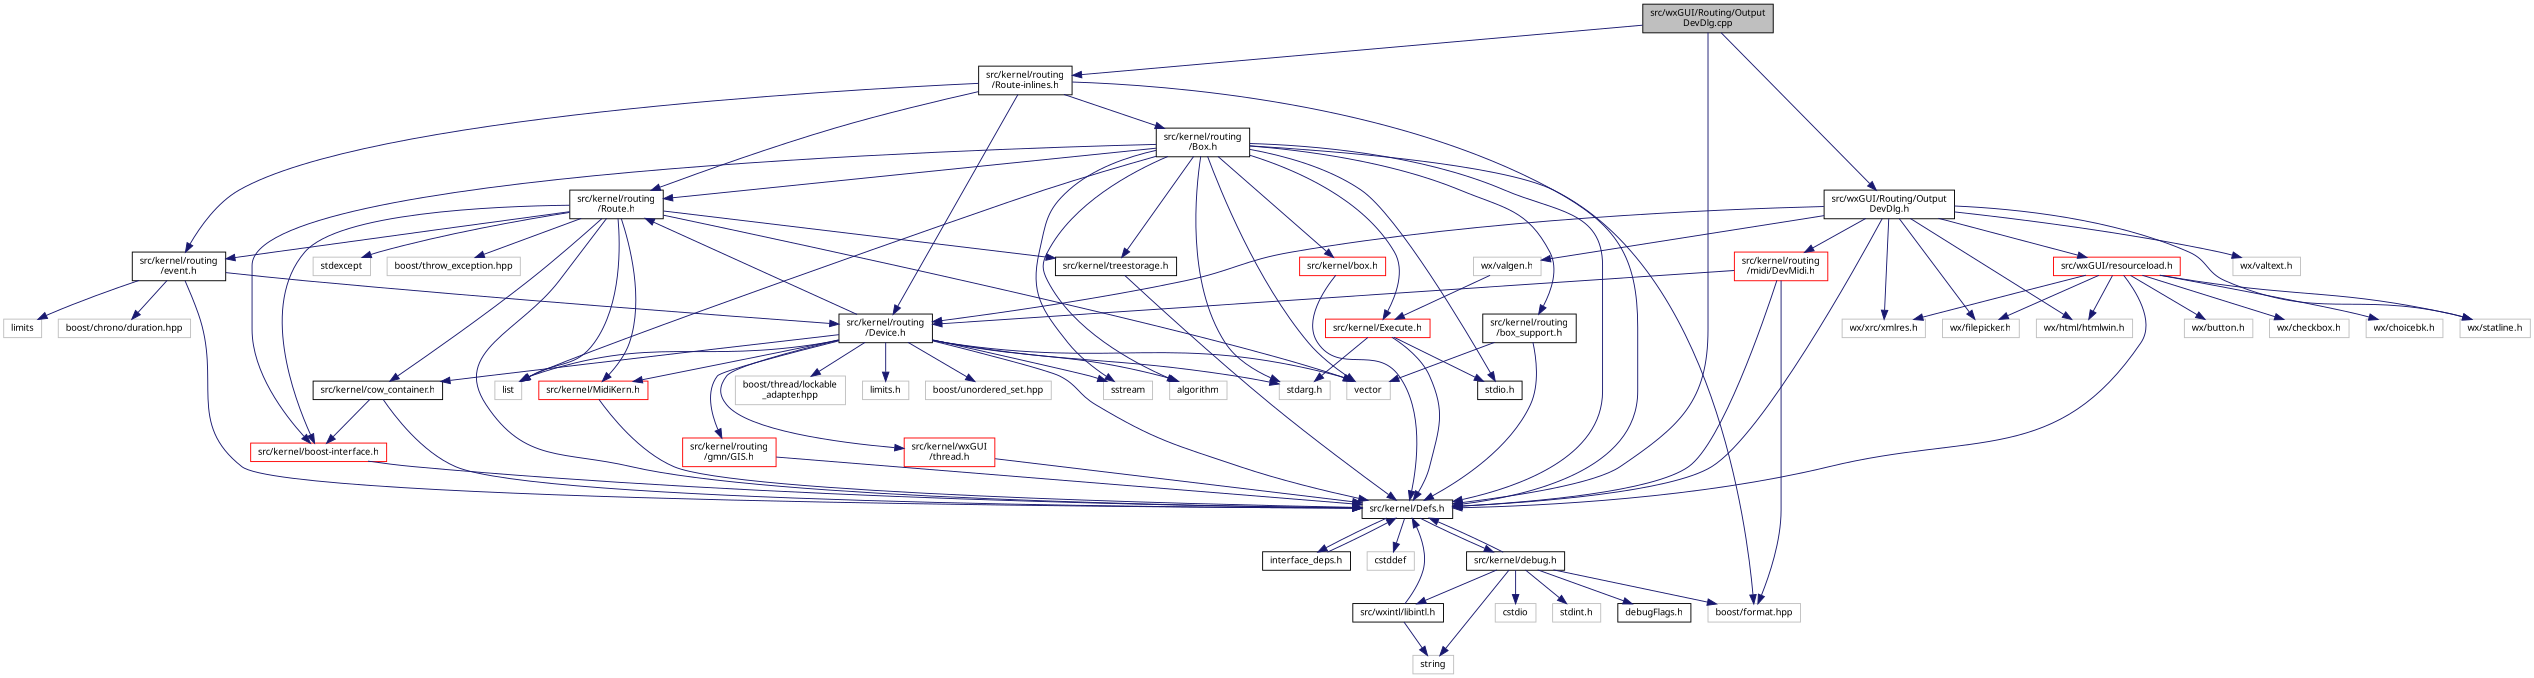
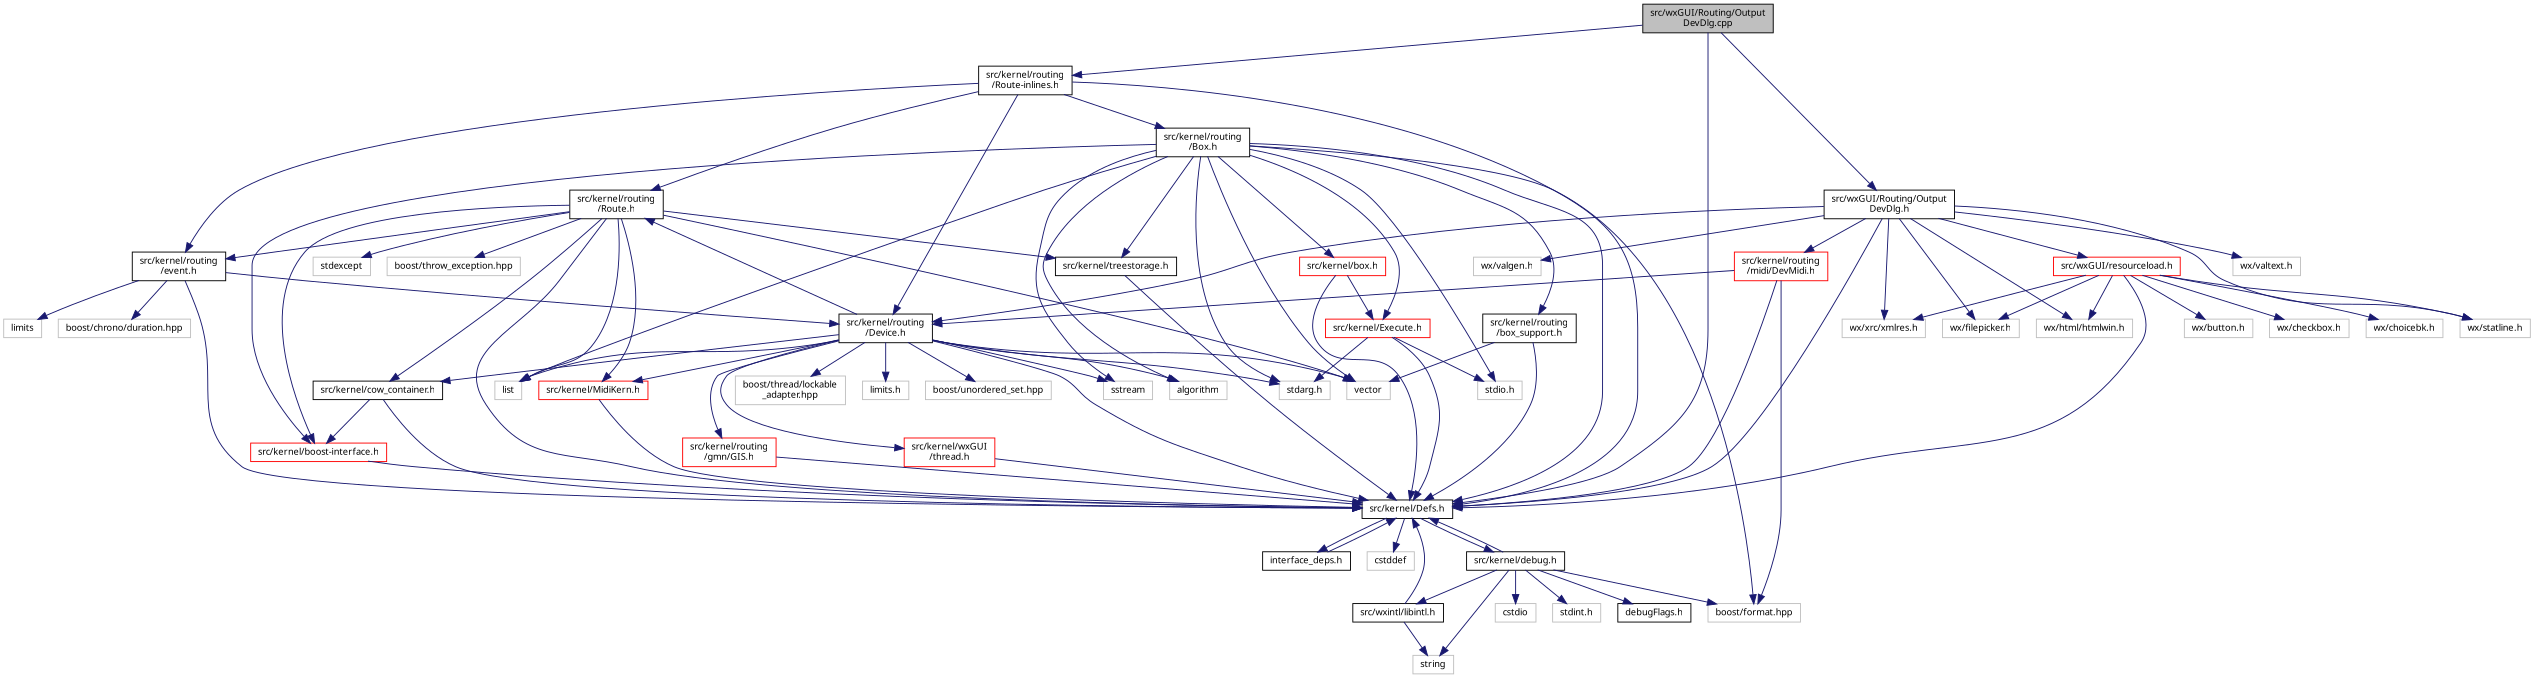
(915, 173) -> none
(1438, 299) -> (1356, 290)
(1500, 390) -> (1500, 390)
